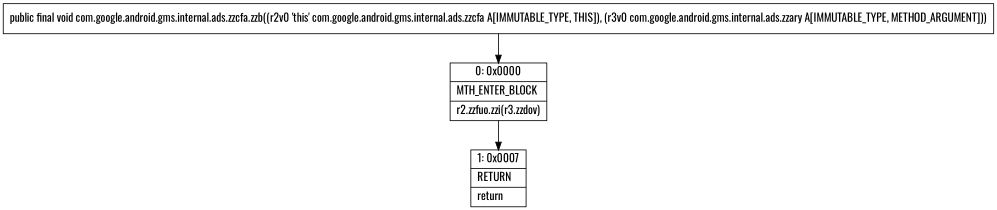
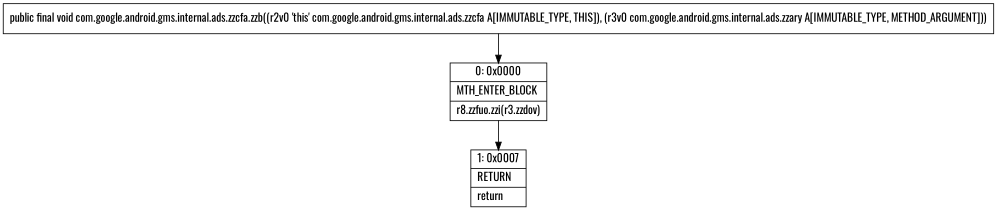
(498, 110) -> (498, 110)
